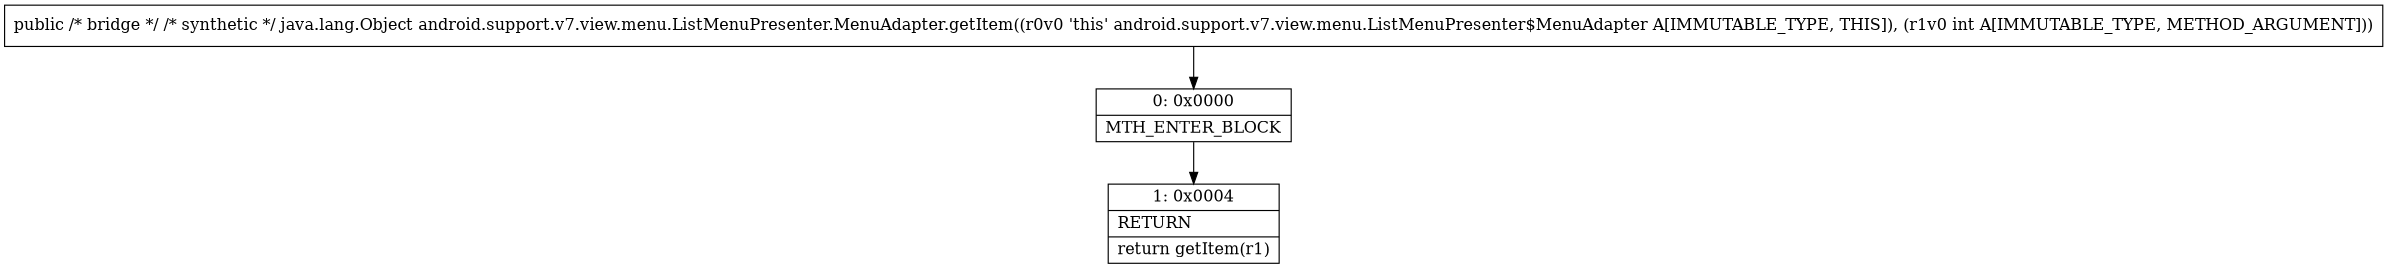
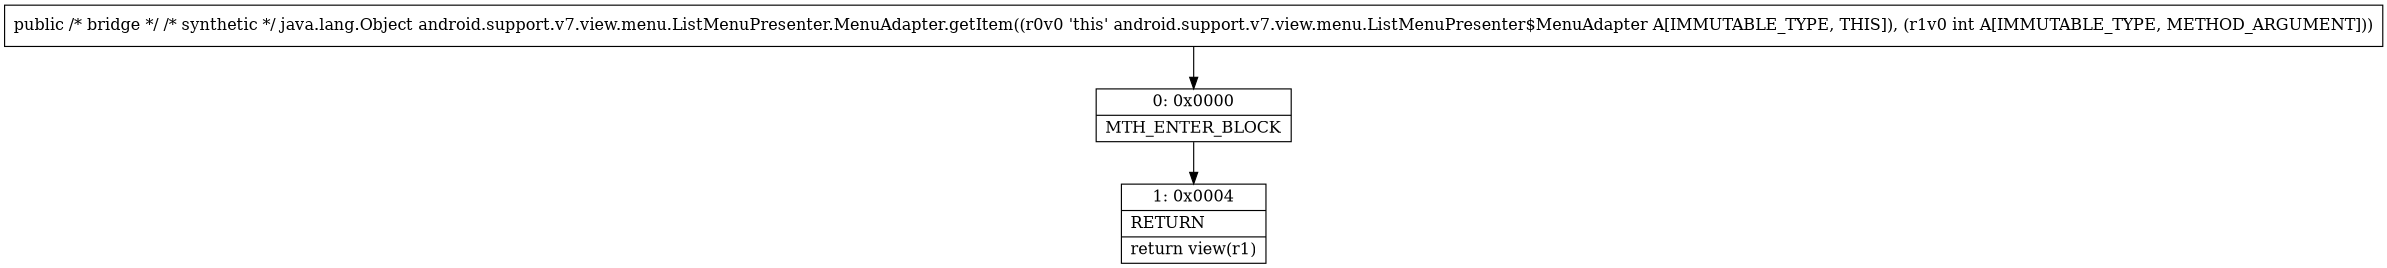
(1194, 250) -> (1194, 250)
